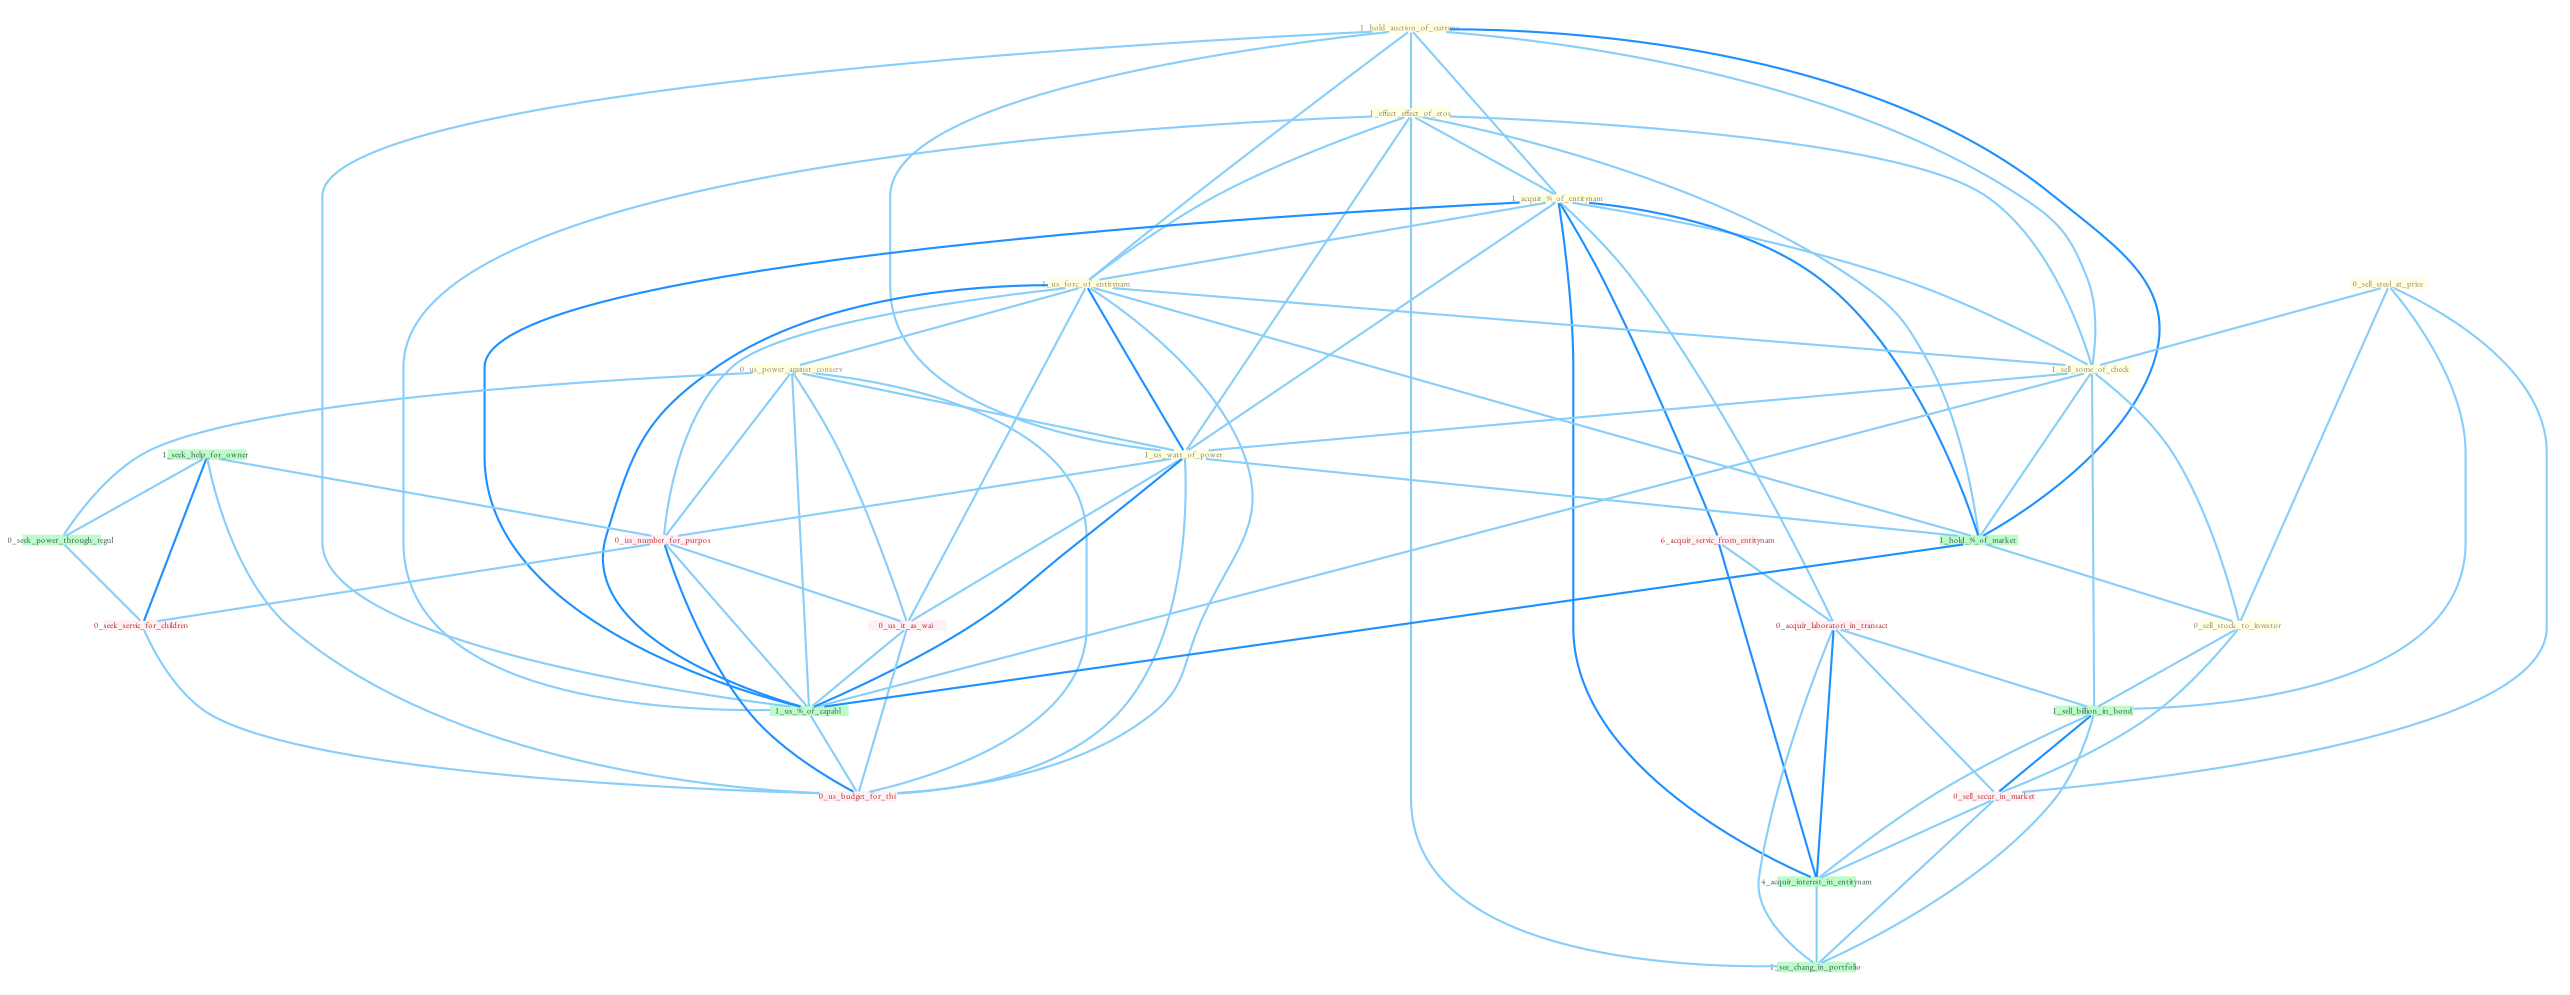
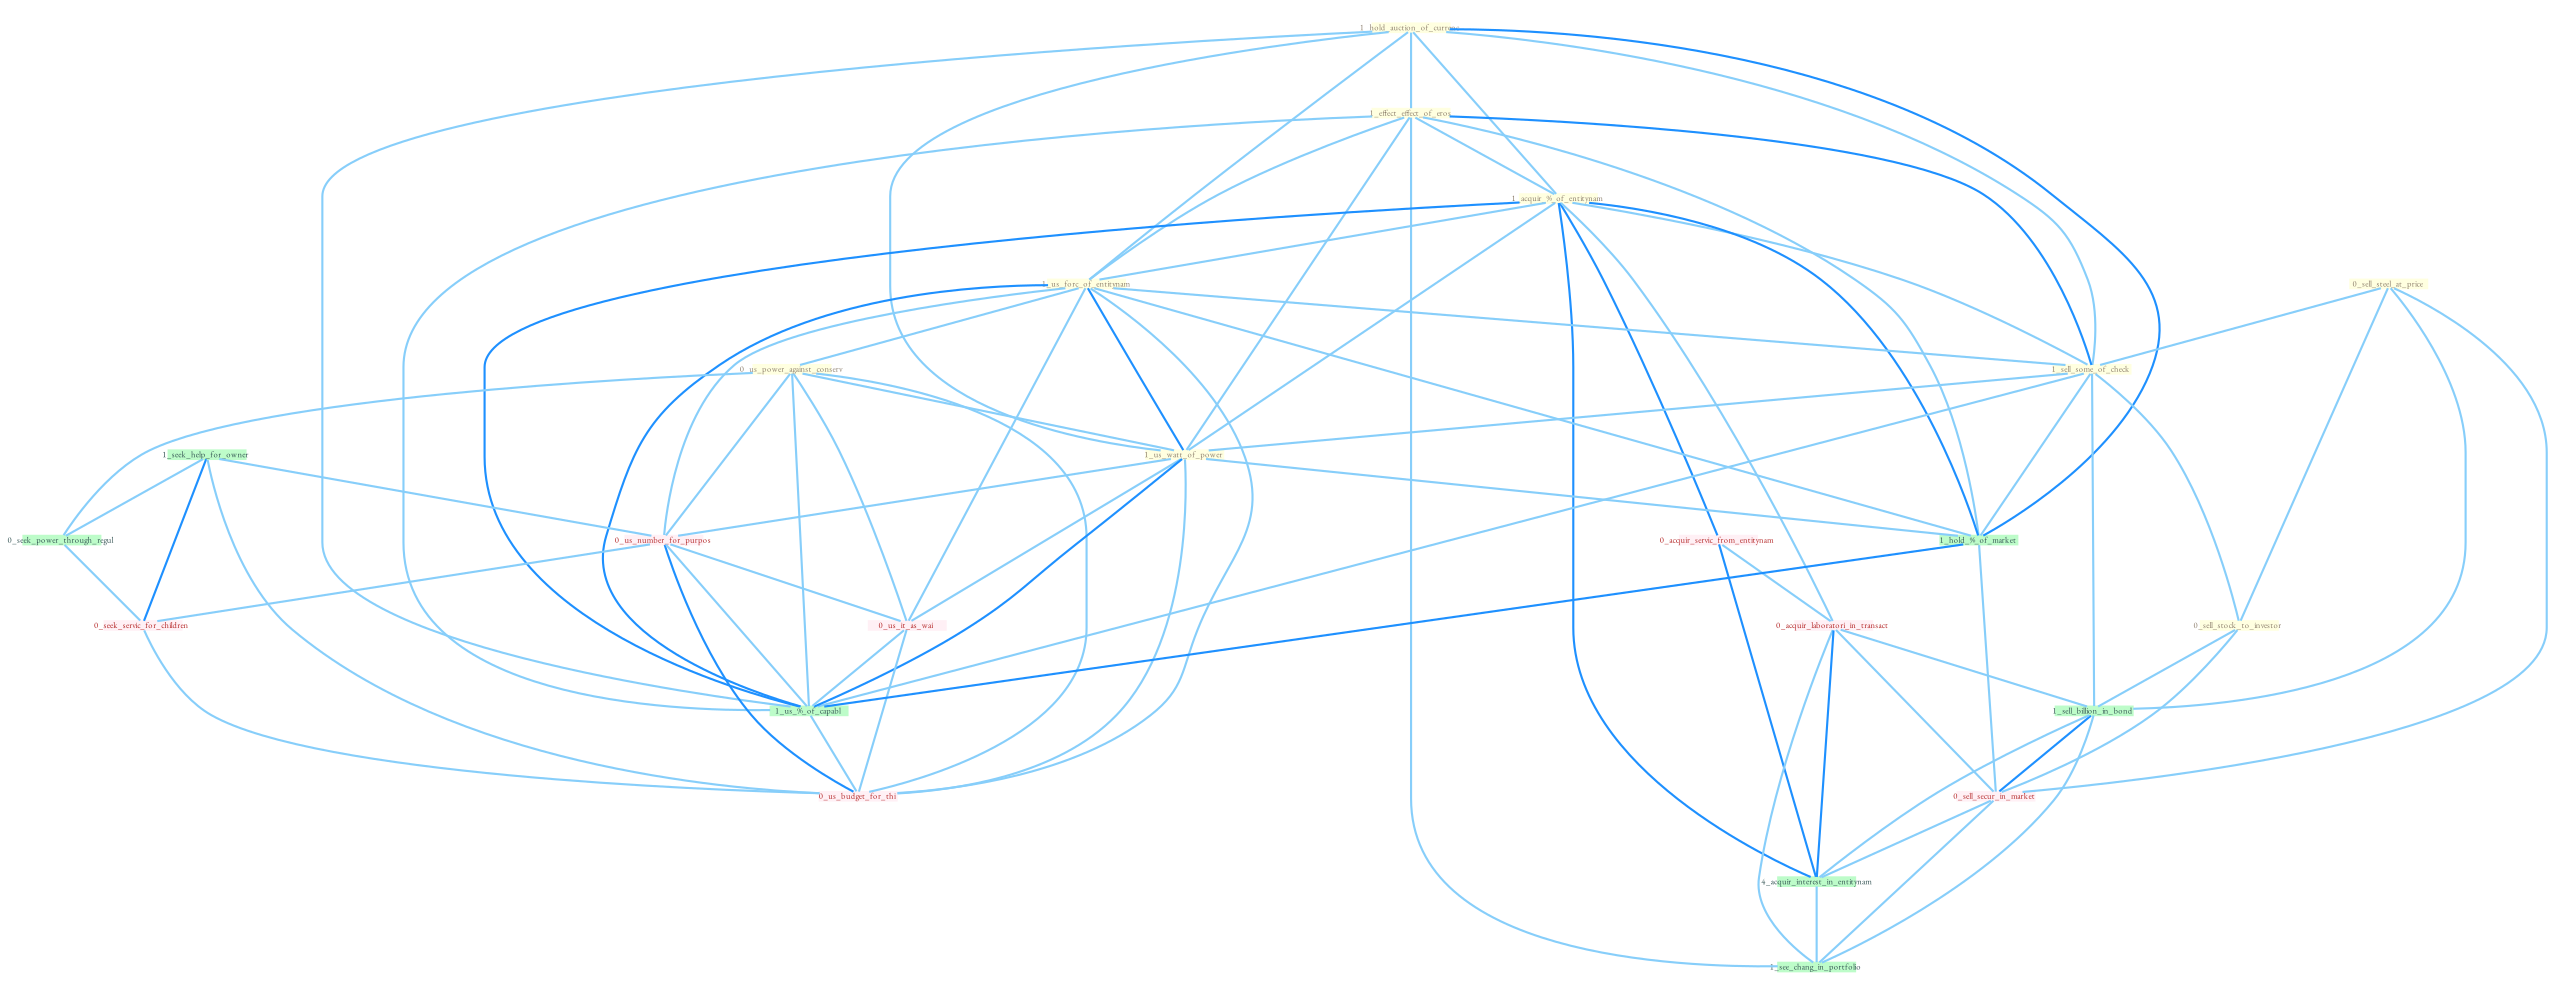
(1822, 148) -> (1822, 148)
(1718, 540) -> (1718, 540)
(2109, 583) -> (1987, 656)
